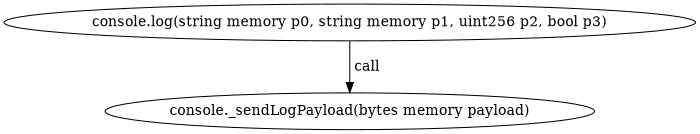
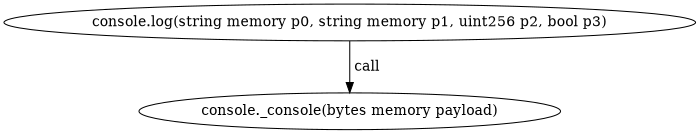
(350, 111) -> (350, 111)
